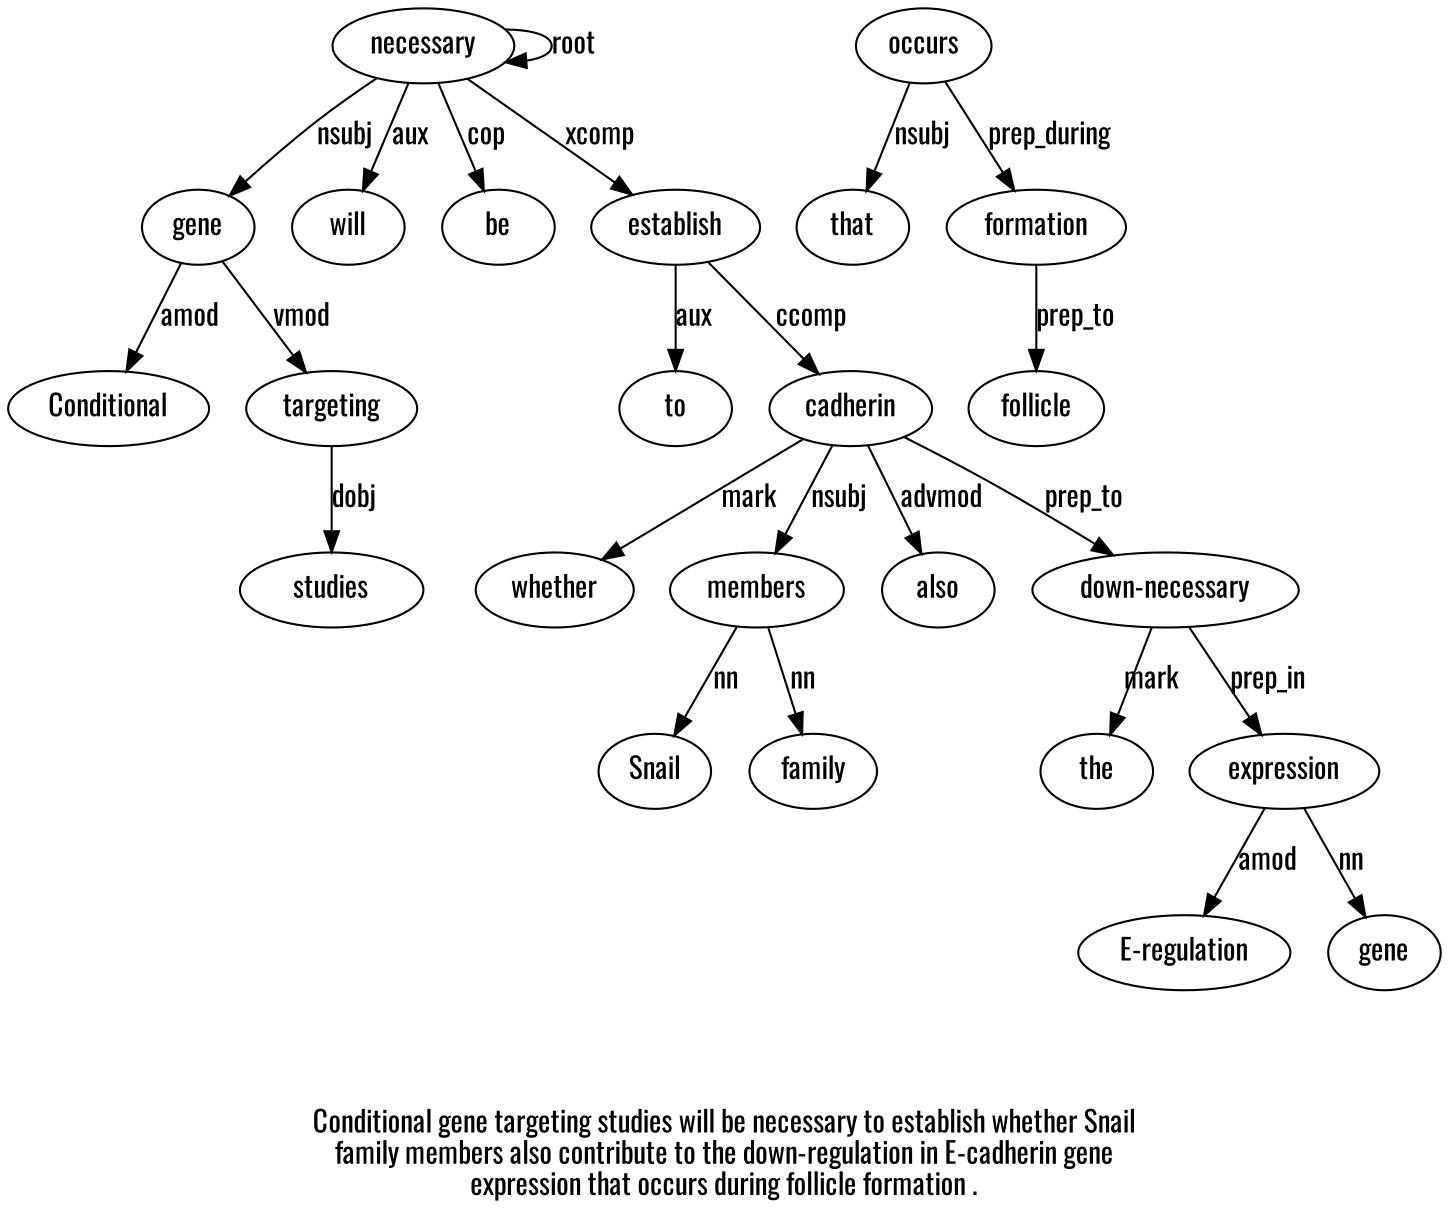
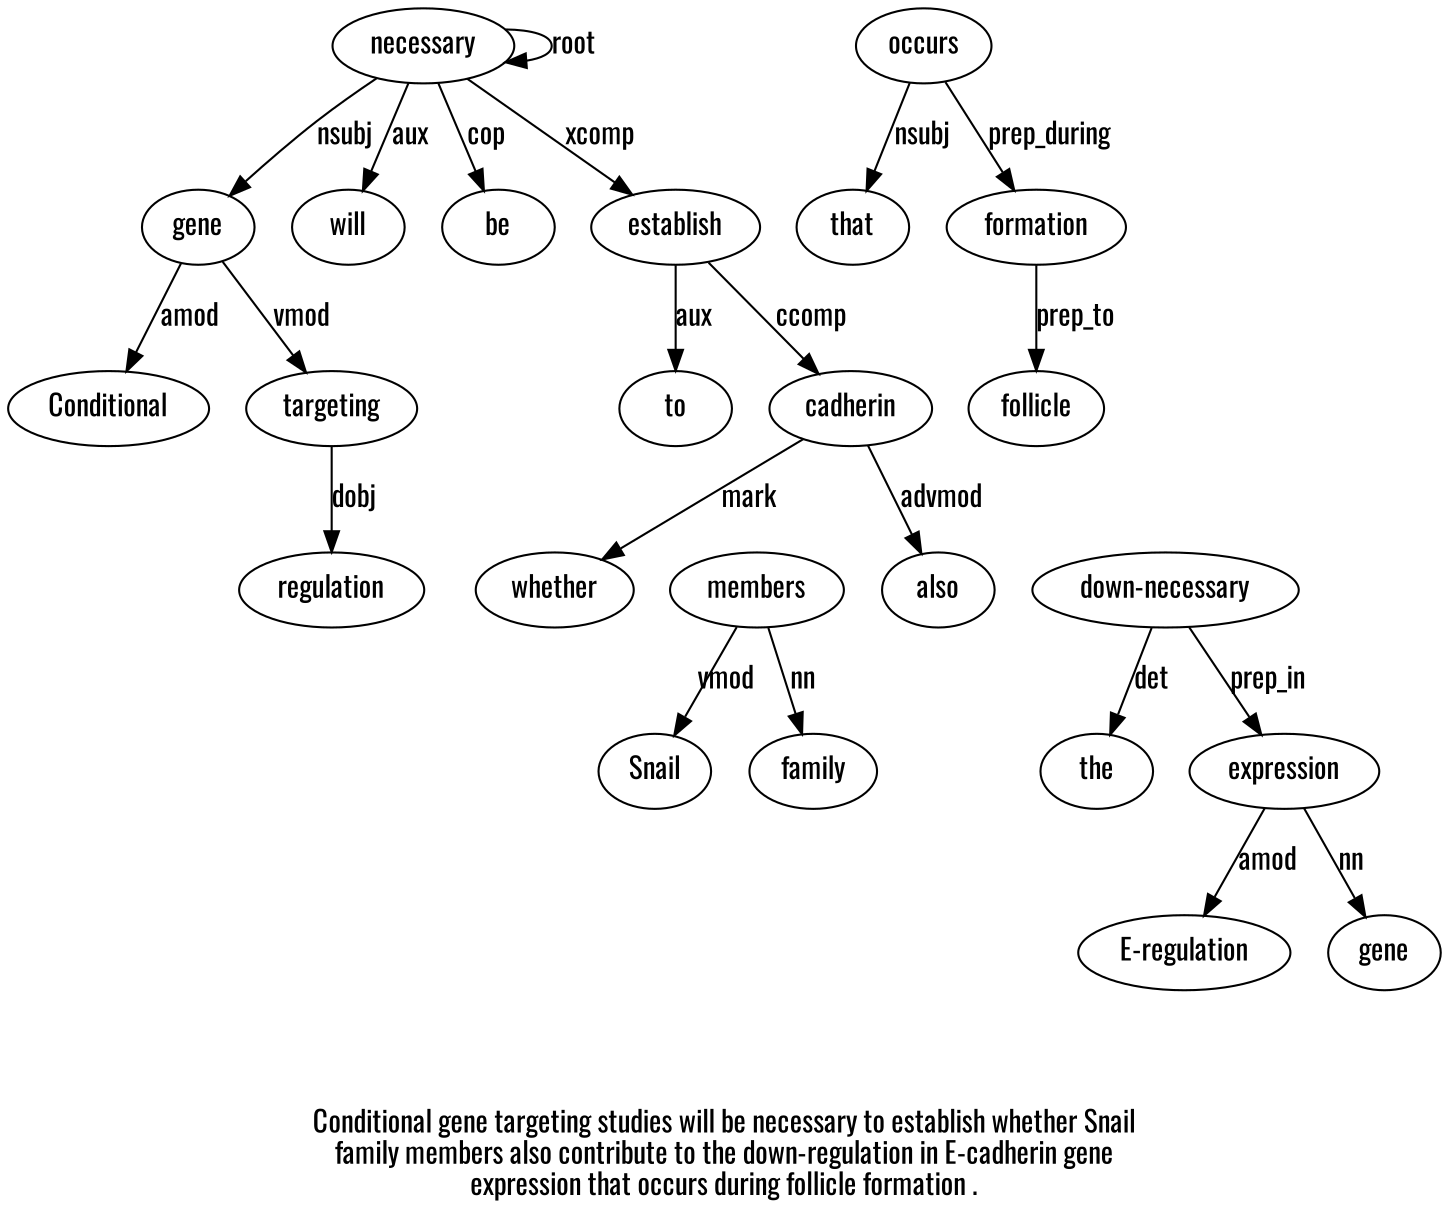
(1001, 488) -> none
(809, 490) -> none
(332, 590) -> (332, 590)
(727, 681) -> (727, 681)
(1152, 681) -> (1152, 681)
